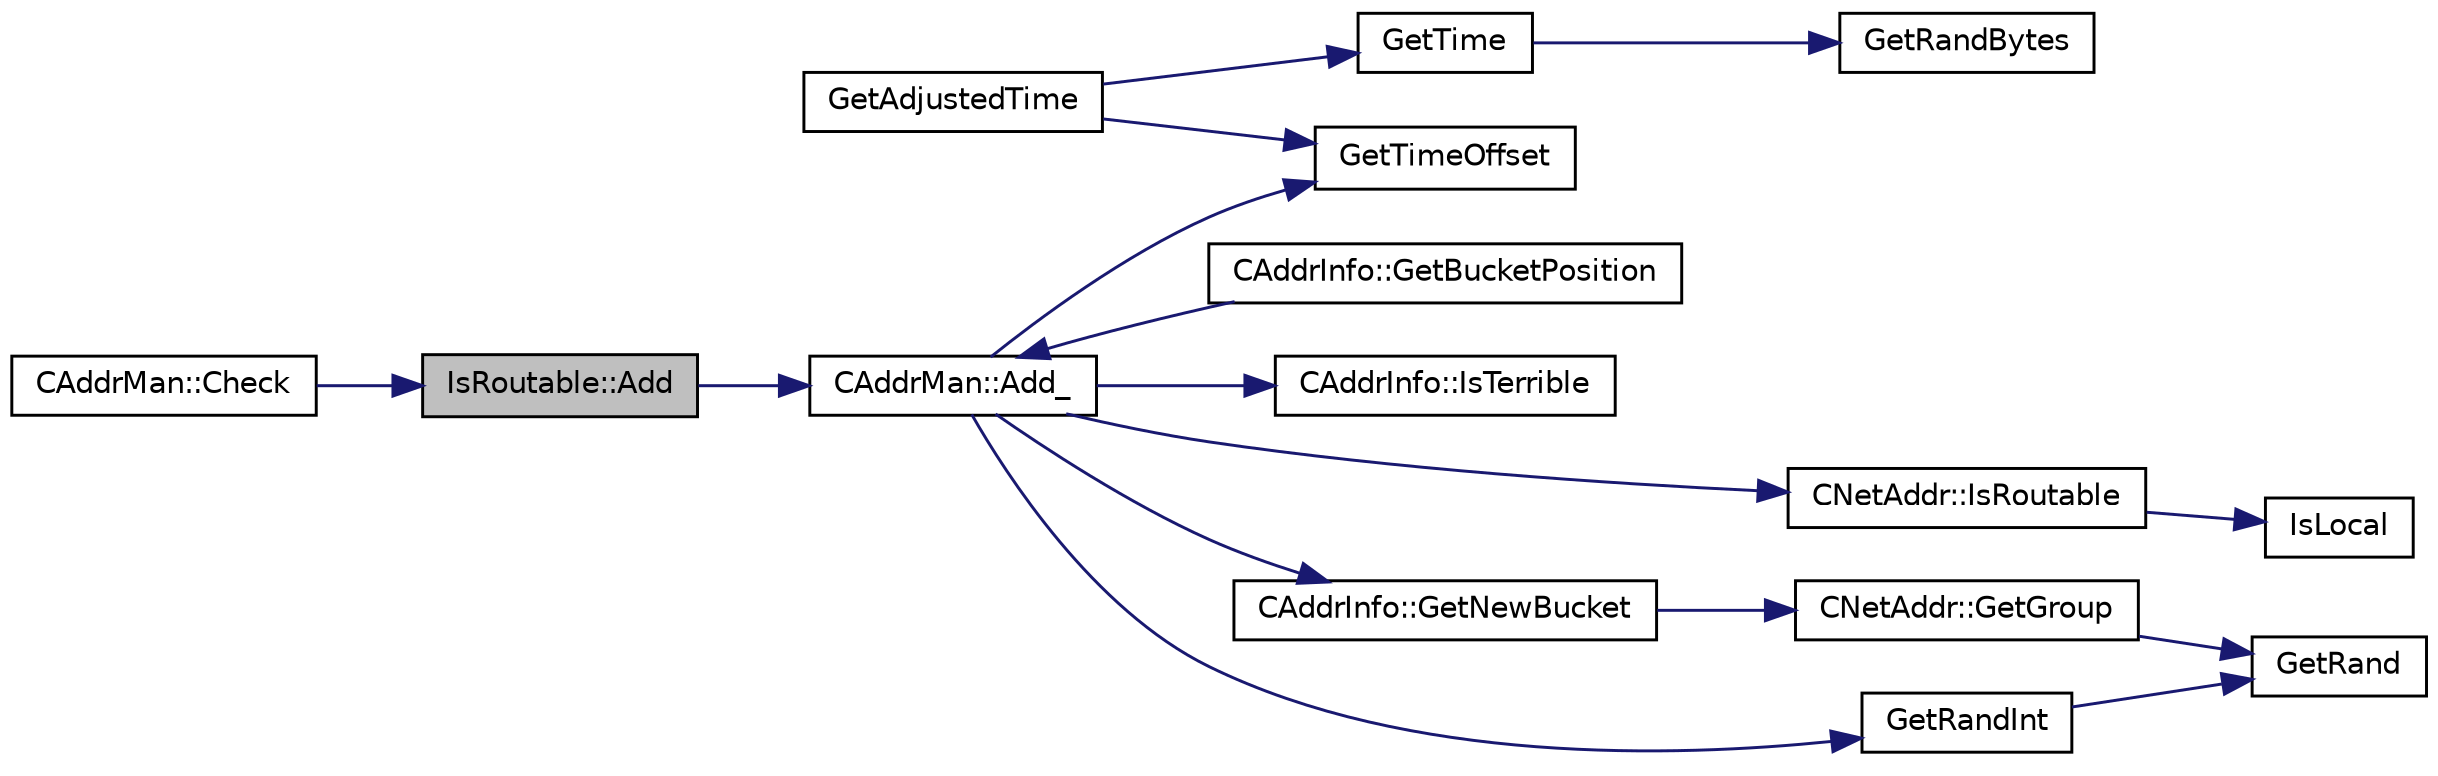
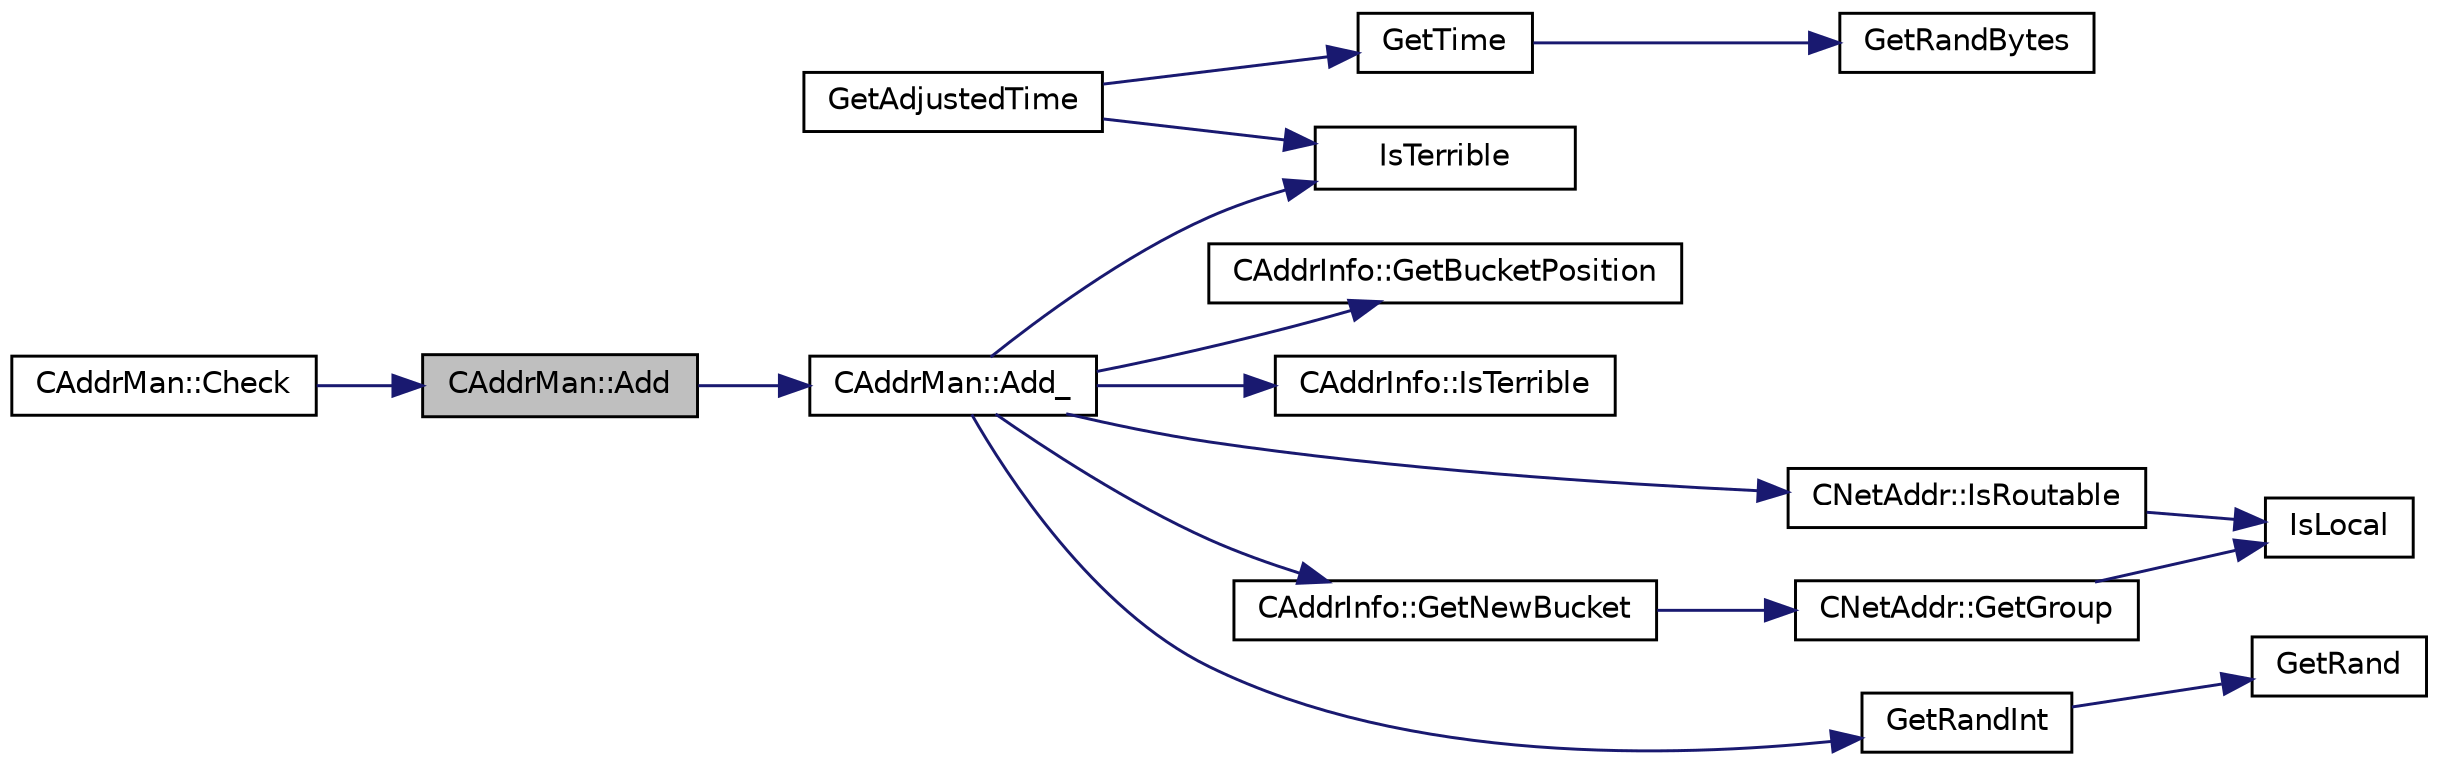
(1445, 158) -> (1445, 158)
(1140, 324) -> (1225, 344)
(560, 386) -> (560, 386)
(2181, 643) -> (2165, 566)
